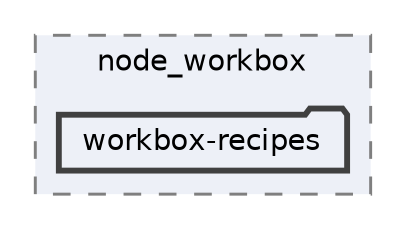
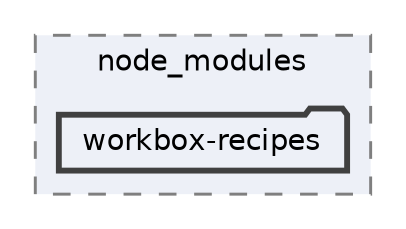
(203, 63) -> (203, 63)
